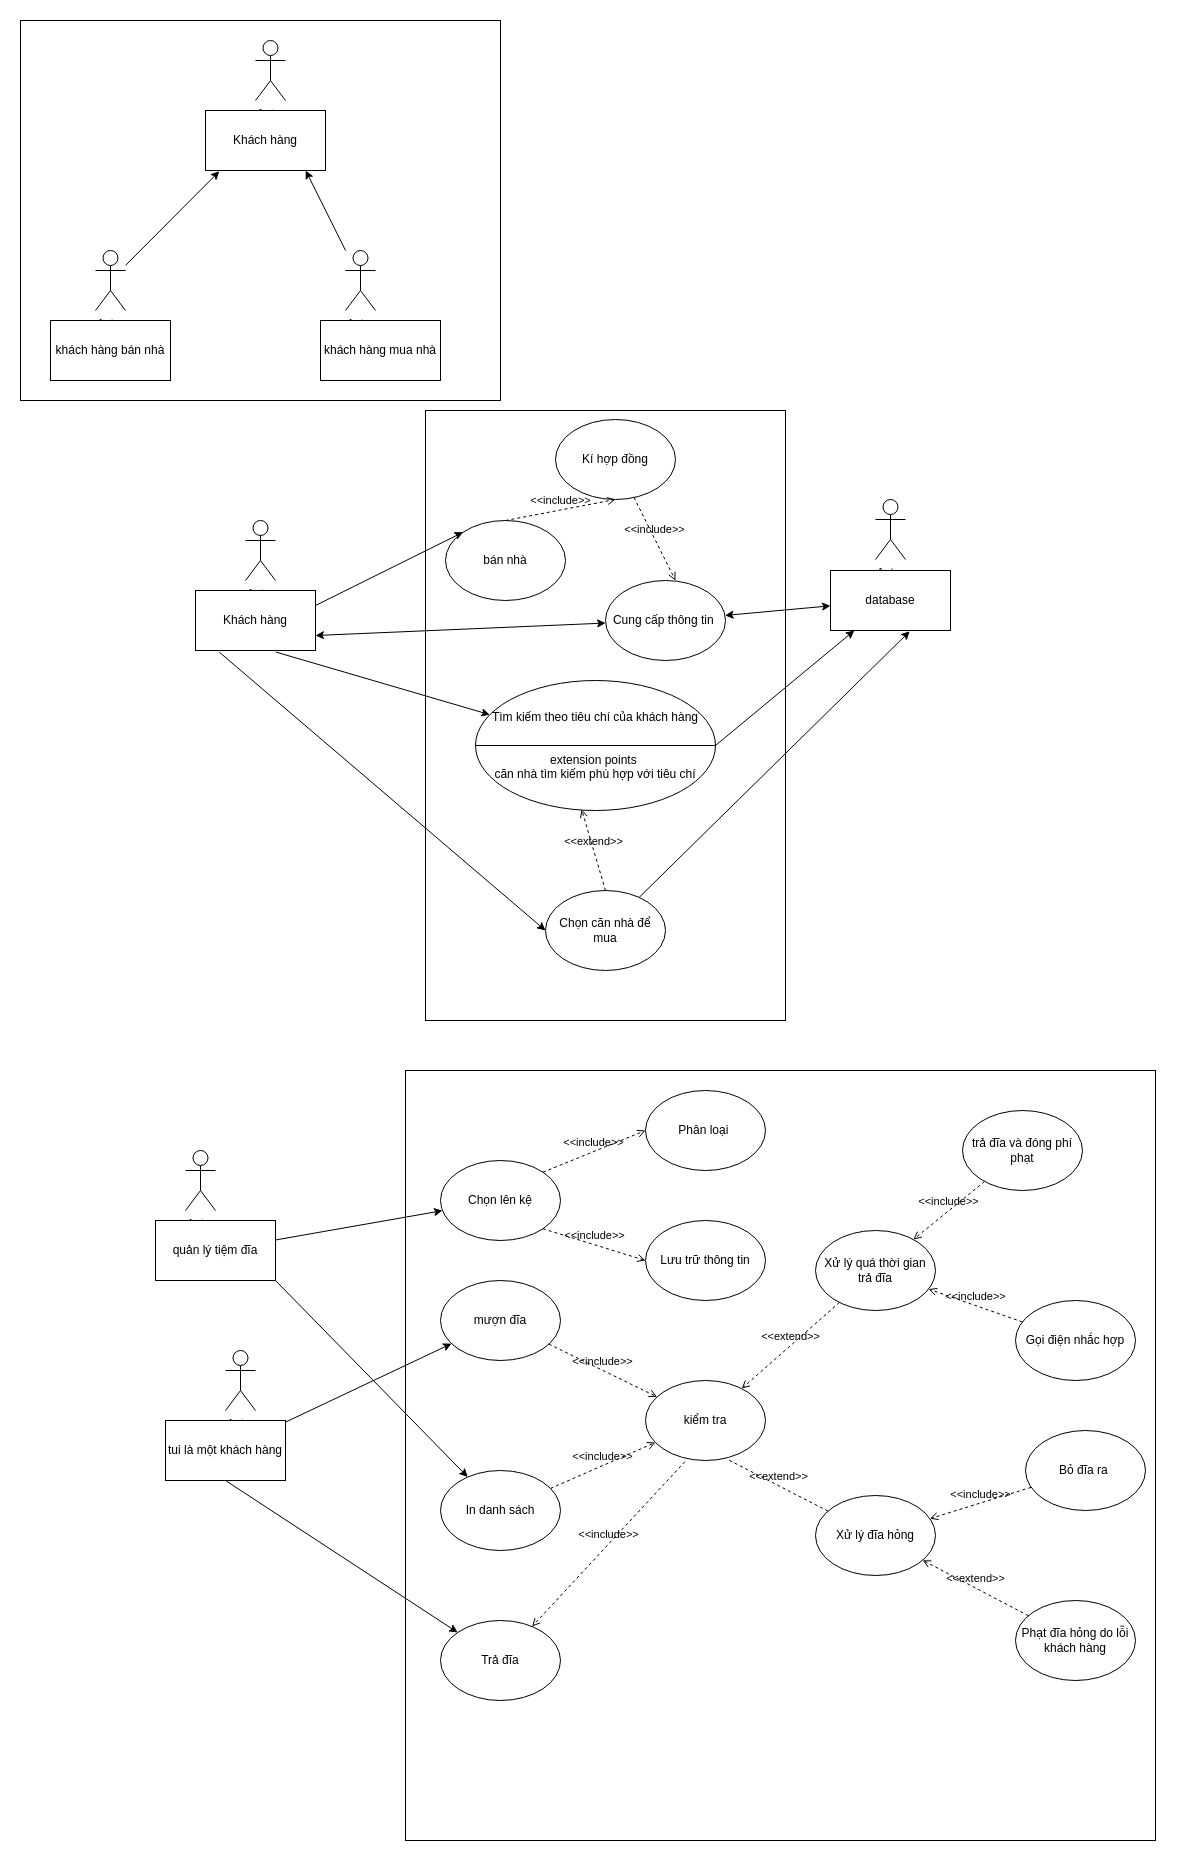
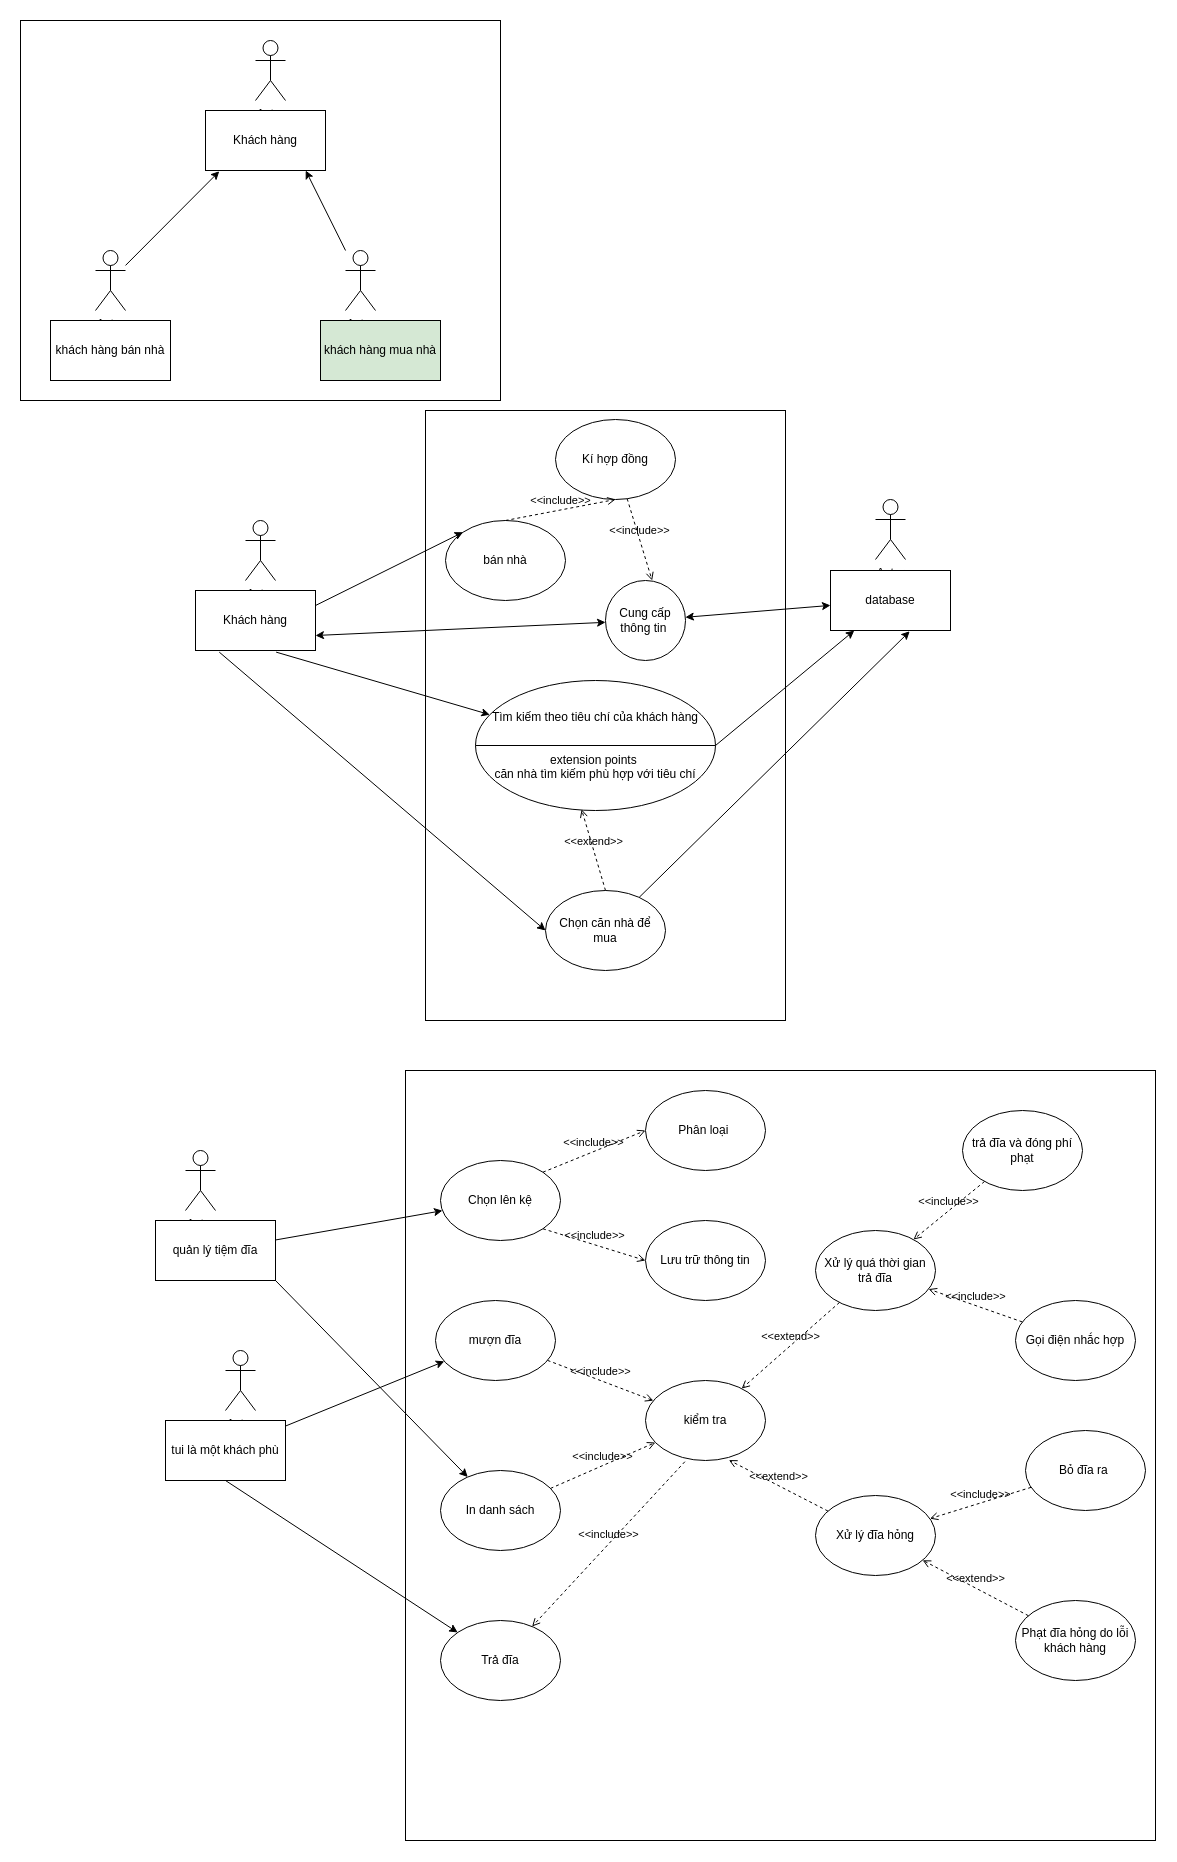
(381, 351) -> (381, 351)
(666, 621) -> (646, 621)
(501, 1321) -> (496, 1341)
(226, 1451) -> (226, 1451)
(732, 1462) -> (734, 1462)
